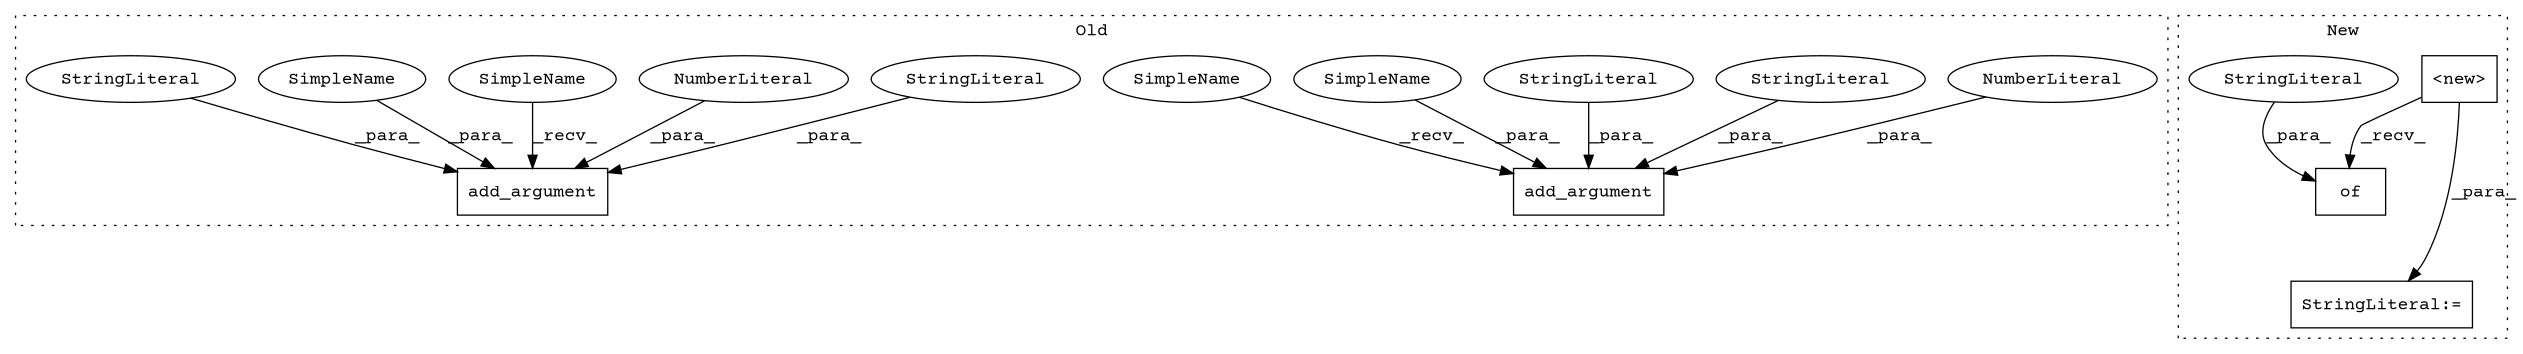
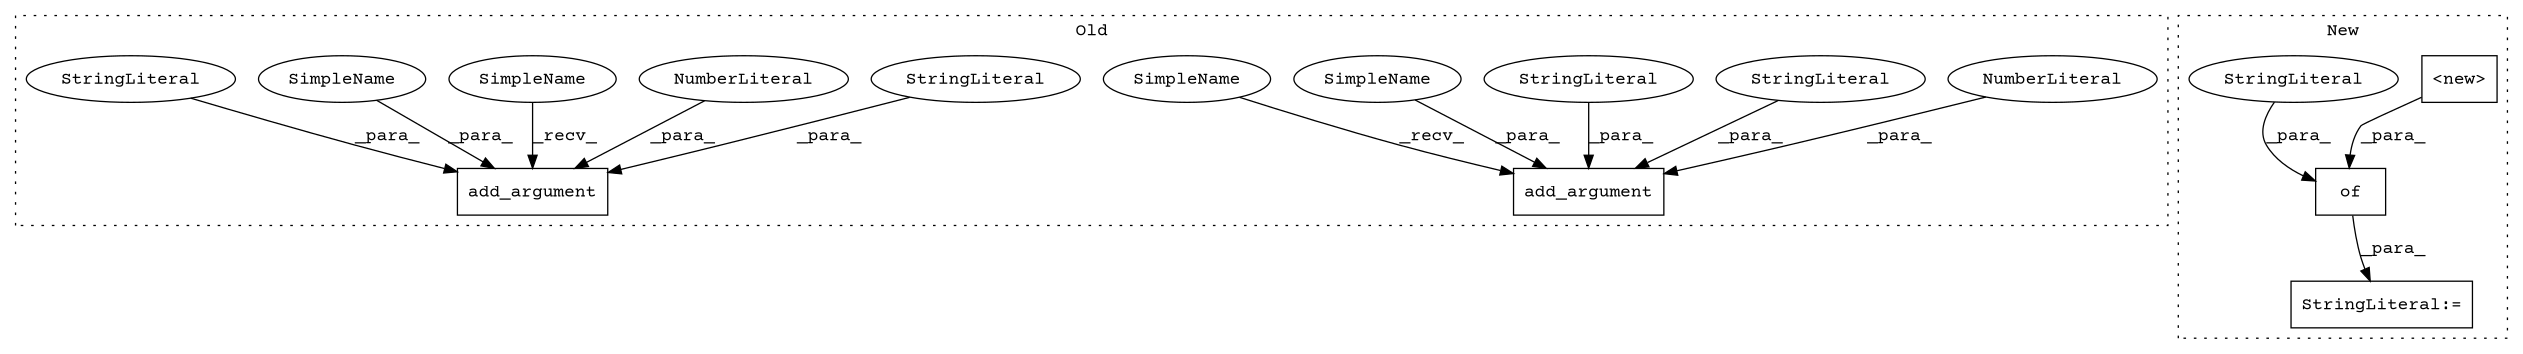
(2393, 135) -> (2393, 135)
(2449, 190) -> (2357, 243)
